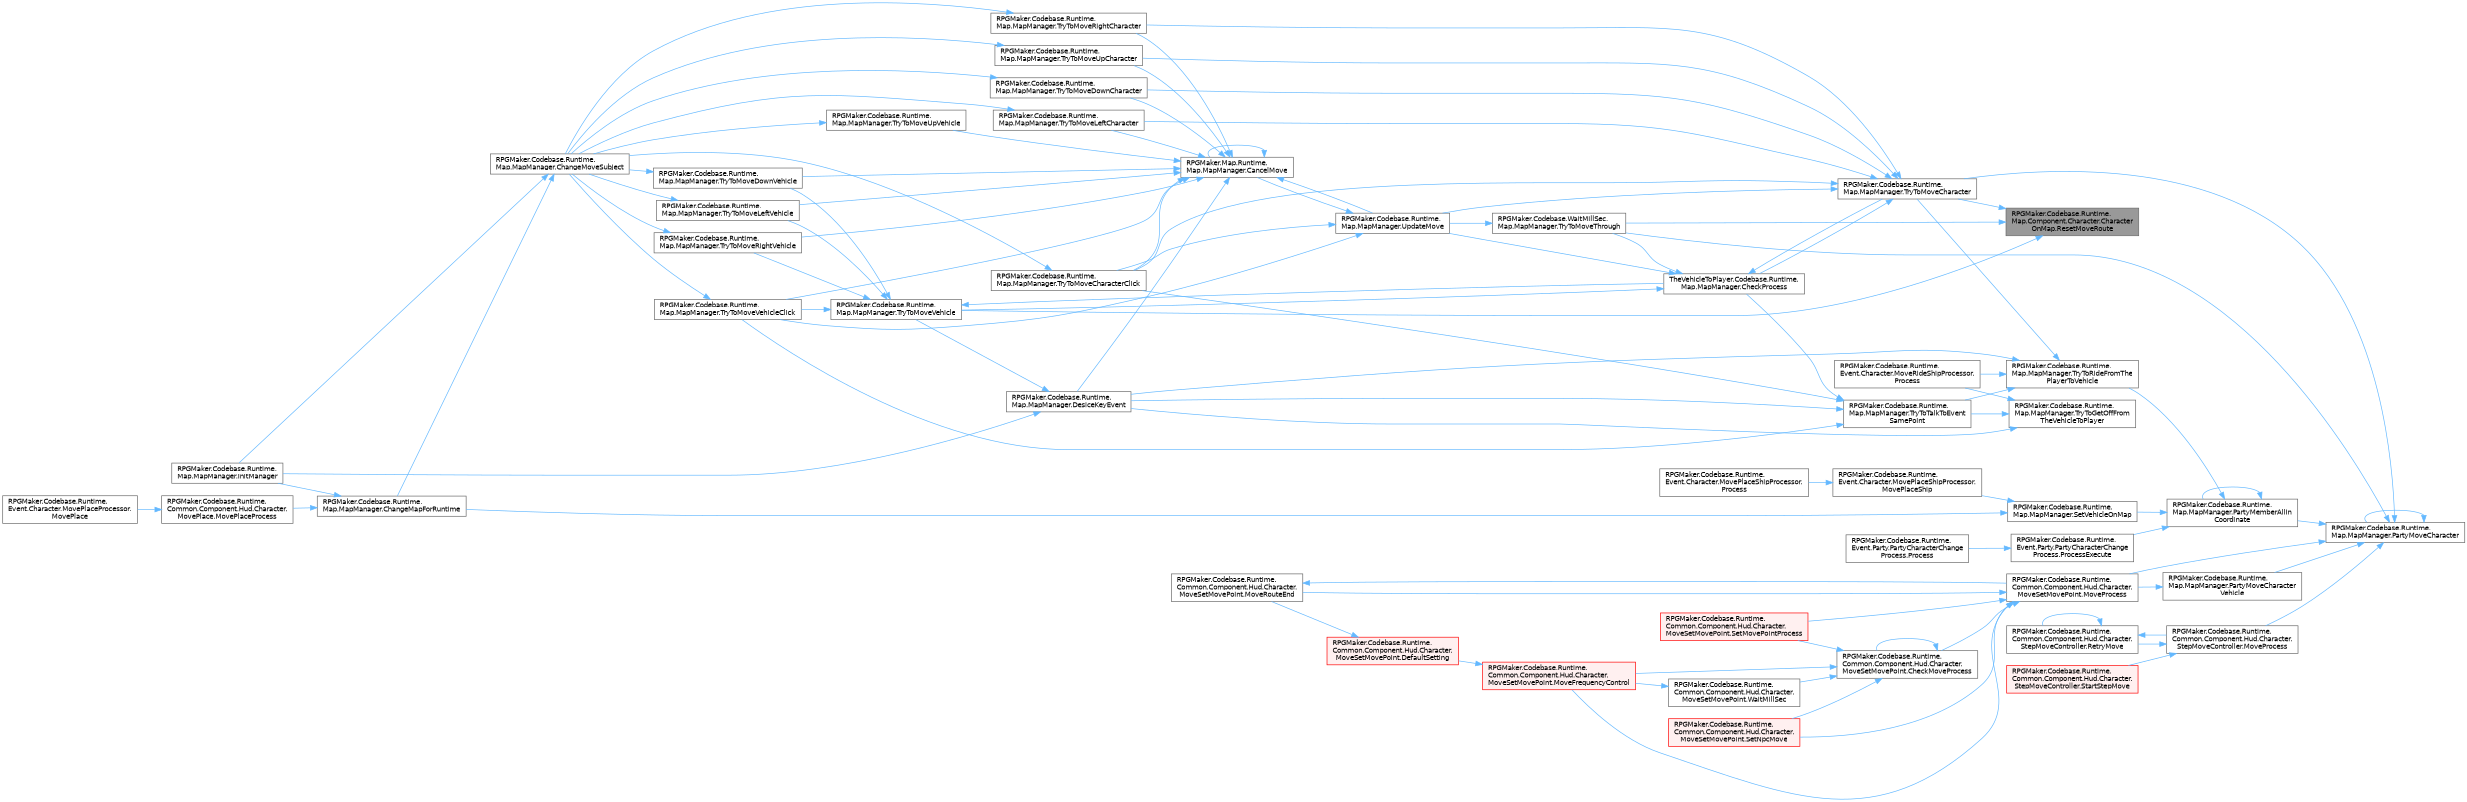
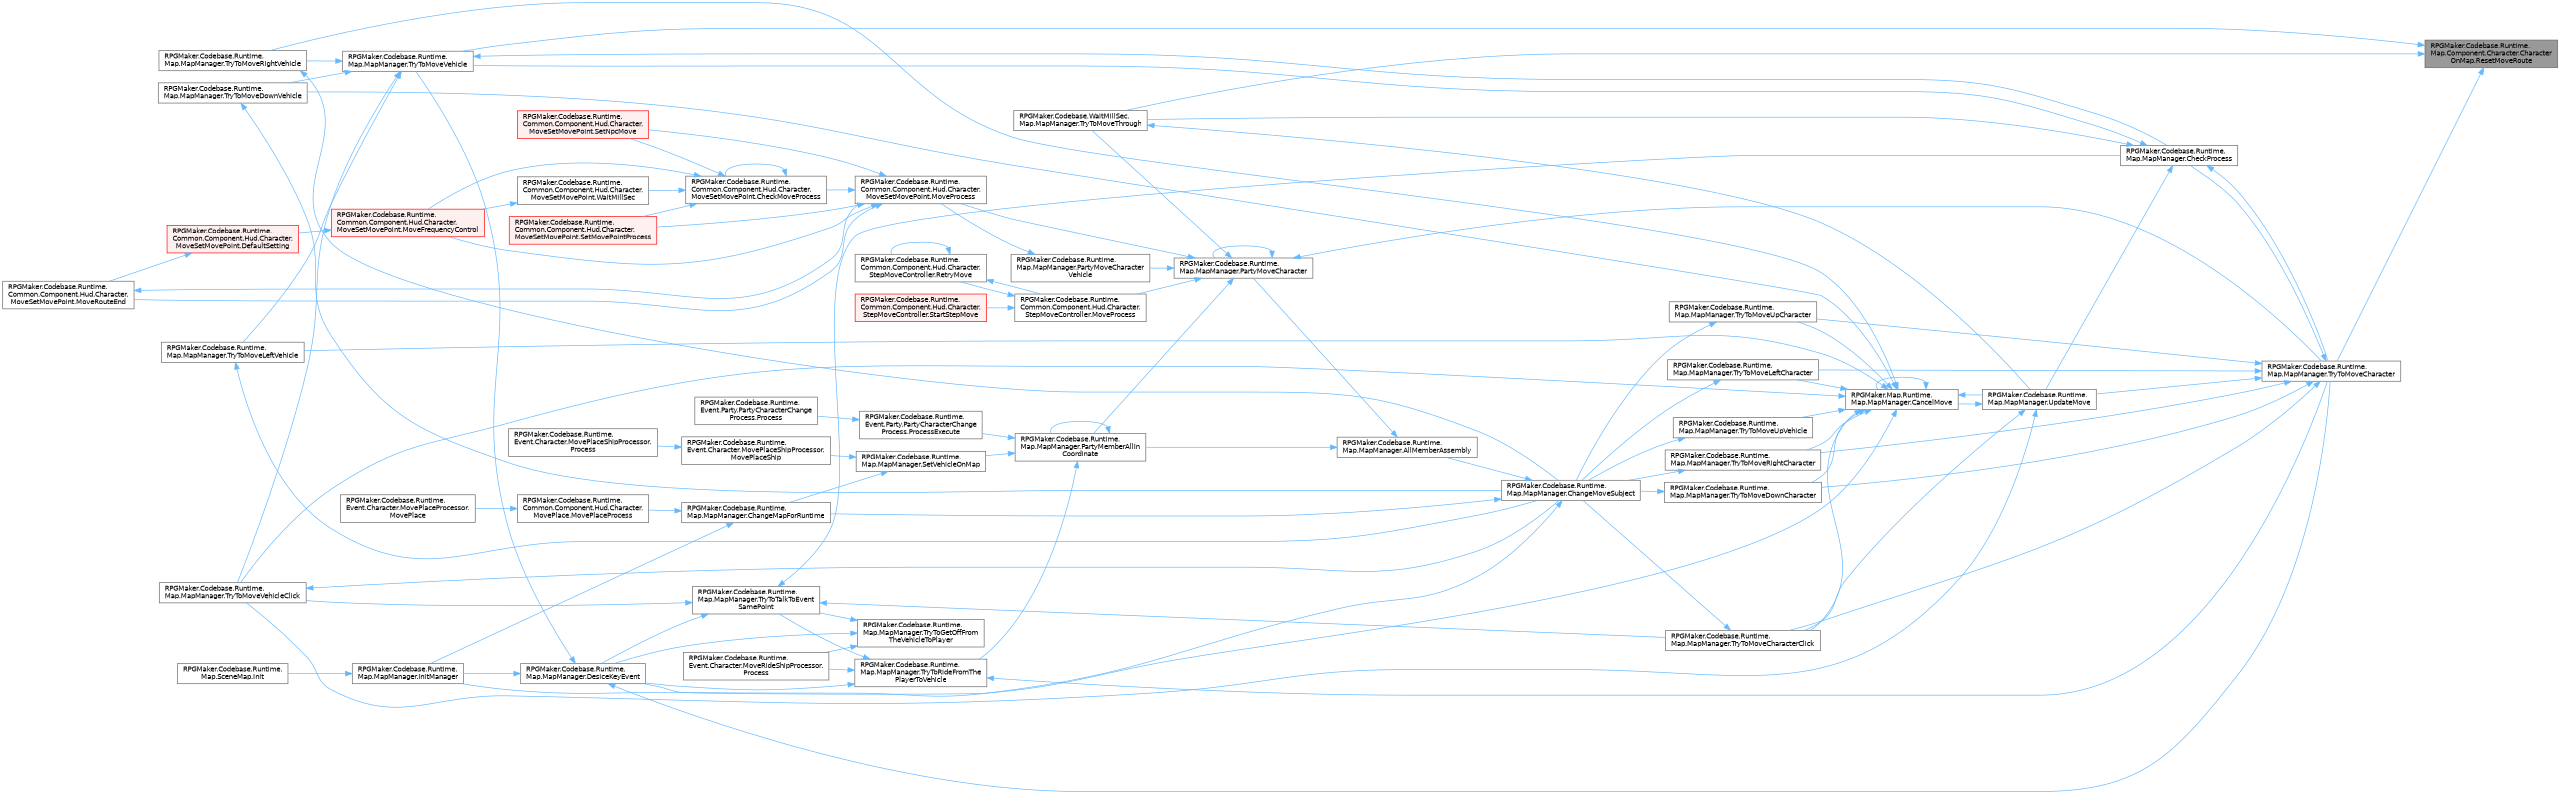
(1734, 284) -> (2179, 156)
none -> (1407, 447)
none -> (233, 674)
none -> (1597, 791)
